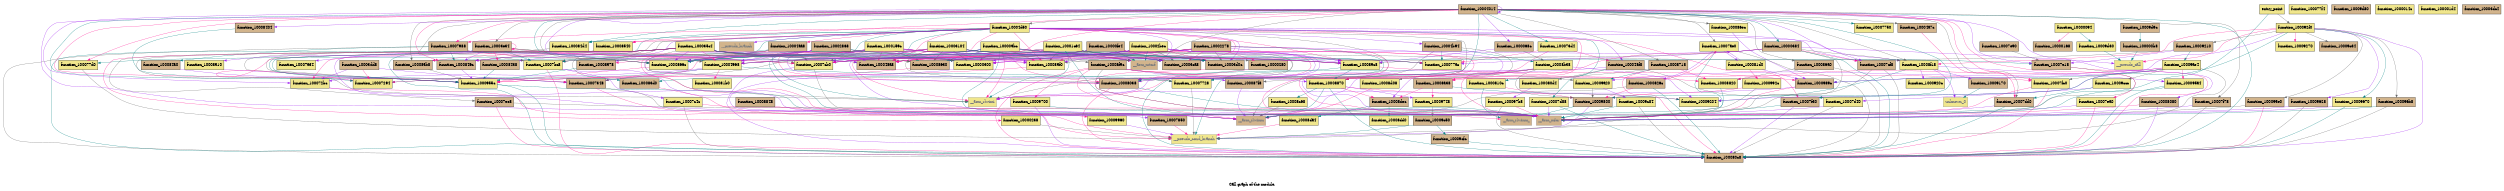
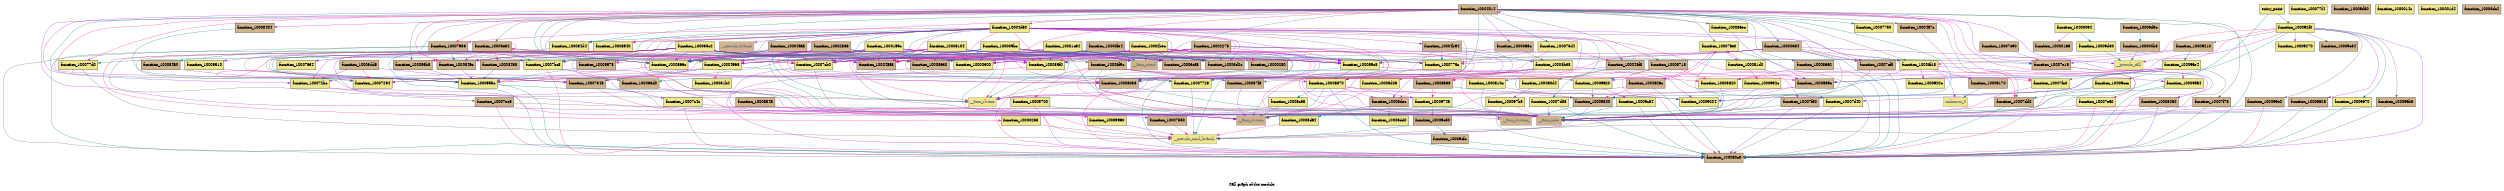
(1198, 55) -> none
